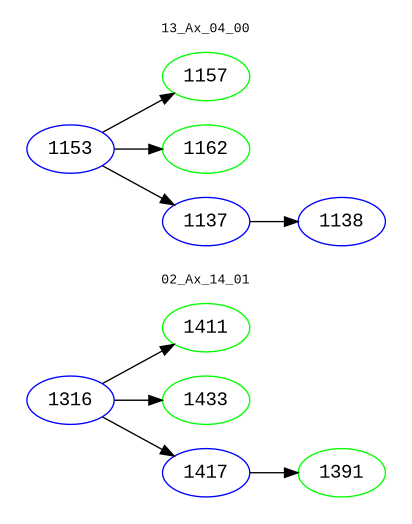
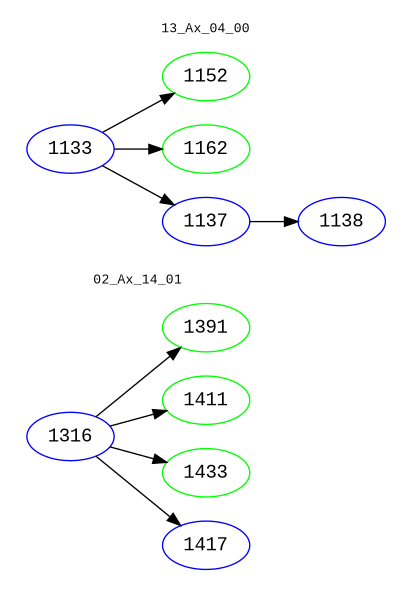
(206, 77) -> (206, 77)
(71, 149) -> (71, 149)
(267, 473) -> (133, 386)
